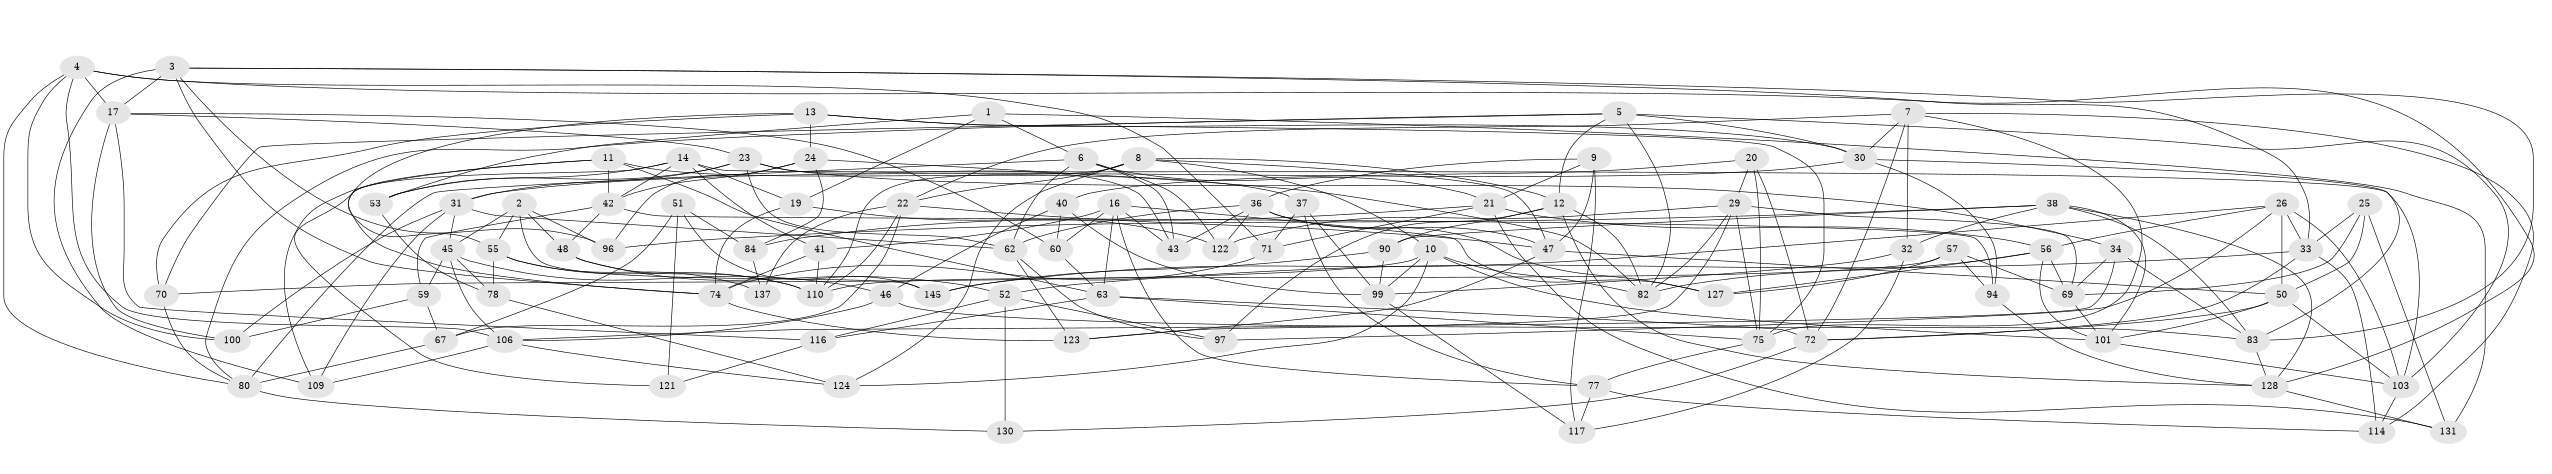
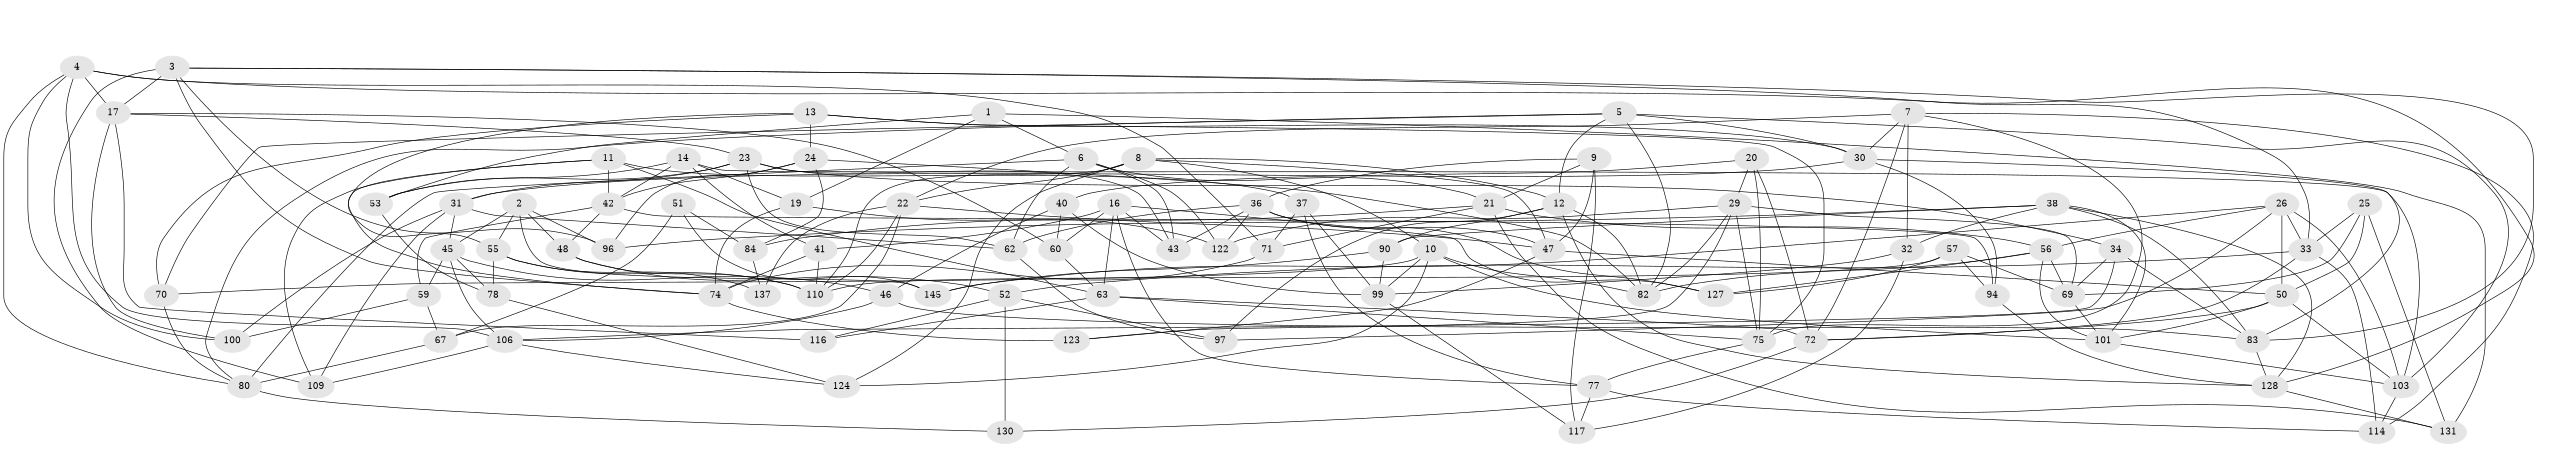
(1041, 295) -> none
(668, 387) -> none
